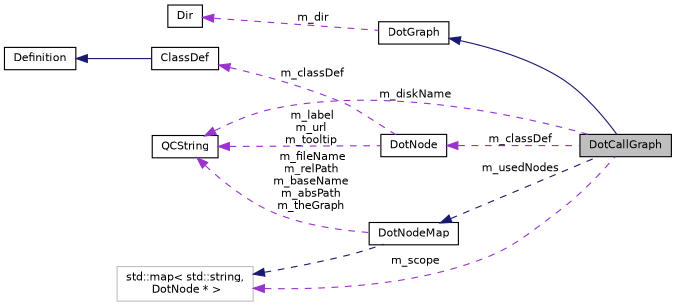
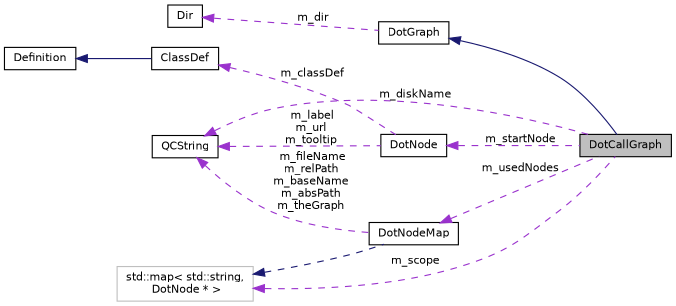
(519, 139) -> (519, 139)
(525, 187) -> (525, 187)
